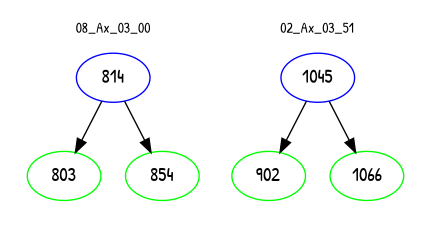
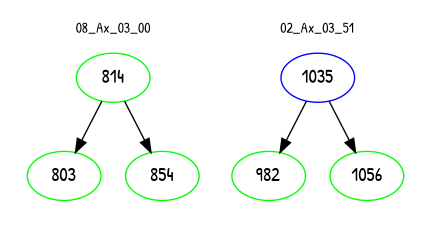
(113, 78) -> (113, 78)
(318, 78) -> (318, 78)
(269, 176) -> (269, 176)
(367, 176) -> (367, 176)
